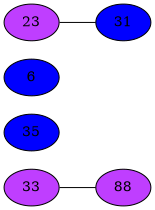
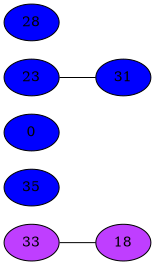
none -> (32, 22)
(32, 22) -> (32, 77)
(32, 77) -> (32, 133)
(123, 188) -> (123, 243)
